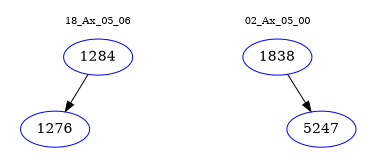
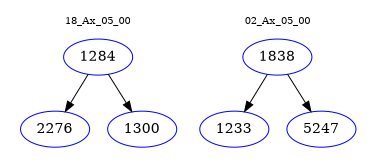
(98, 22) -> (98, 22)
(55, 129) -> (55, 129)
none -> (142, 129)
none -> (234, 129)
